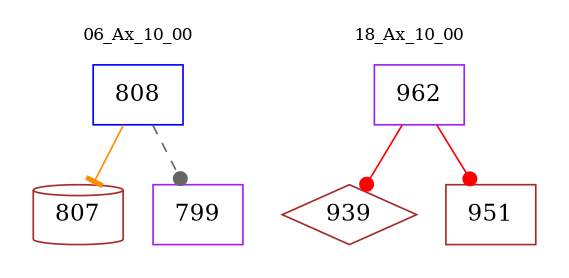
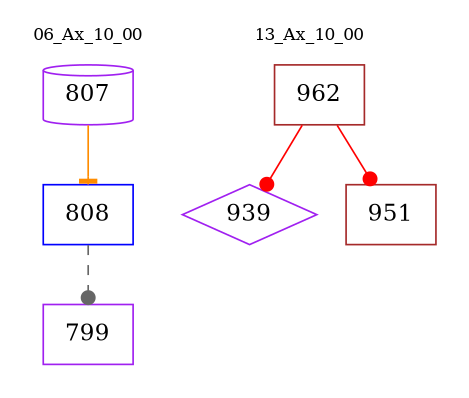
(409, 36) -> (309, 36)
(419, 95) -> (319, 95)
(110, 151) -> (88, 151)
(78, 215) -> (88, 95)
(349, 215) -> (250, 215)
